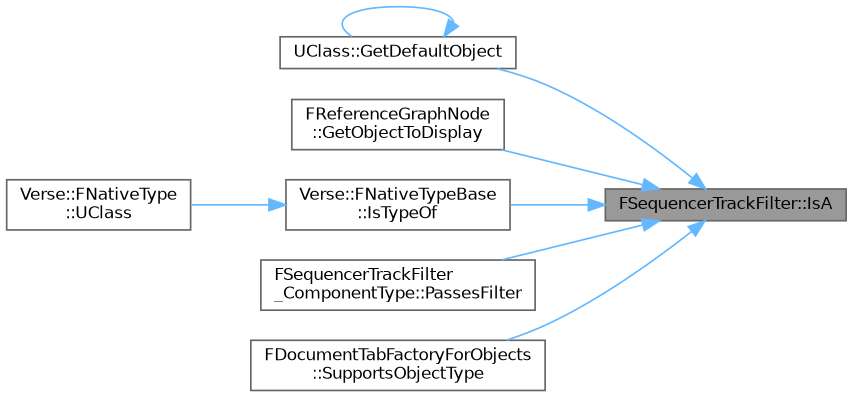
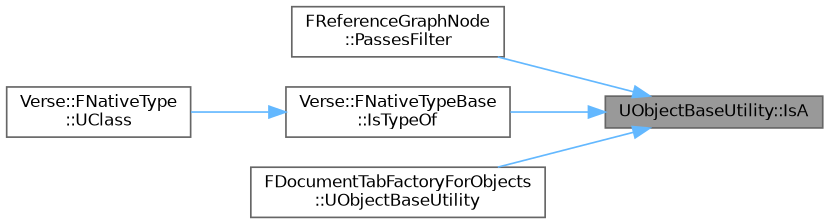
(398, 53) -> none
(398, 125) -> (398, 32)
(726, 205) -> (714, 112)
(398, 285) -> none
(398, 365) -> (398, 192)
